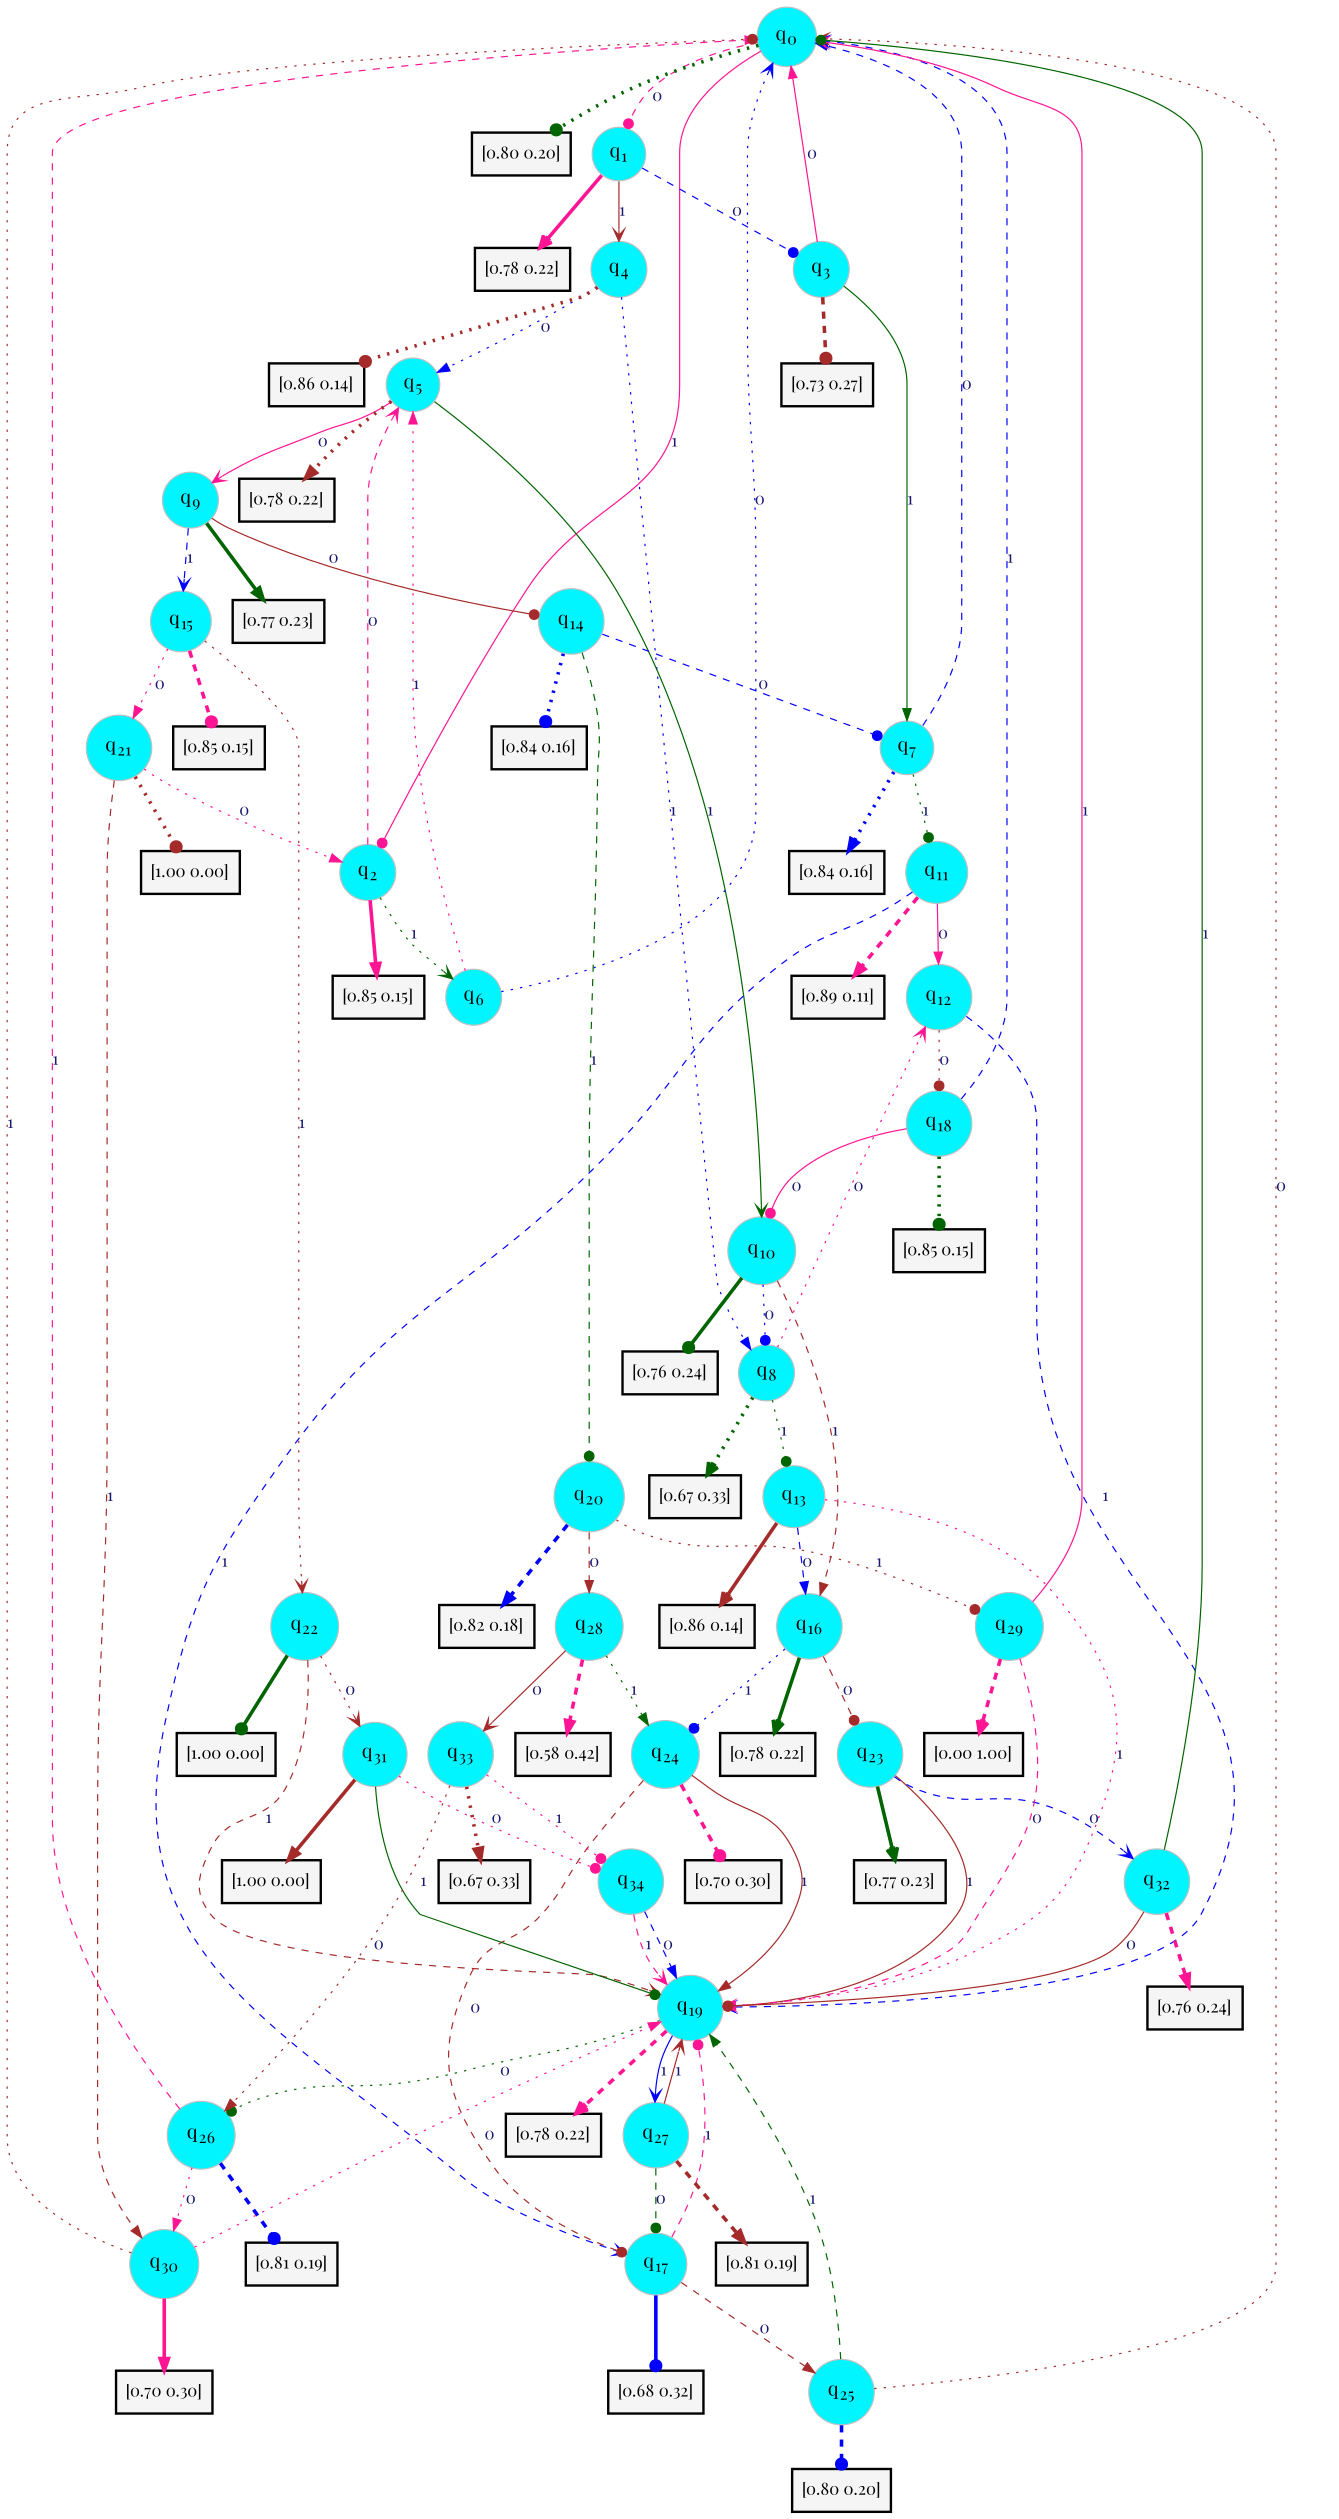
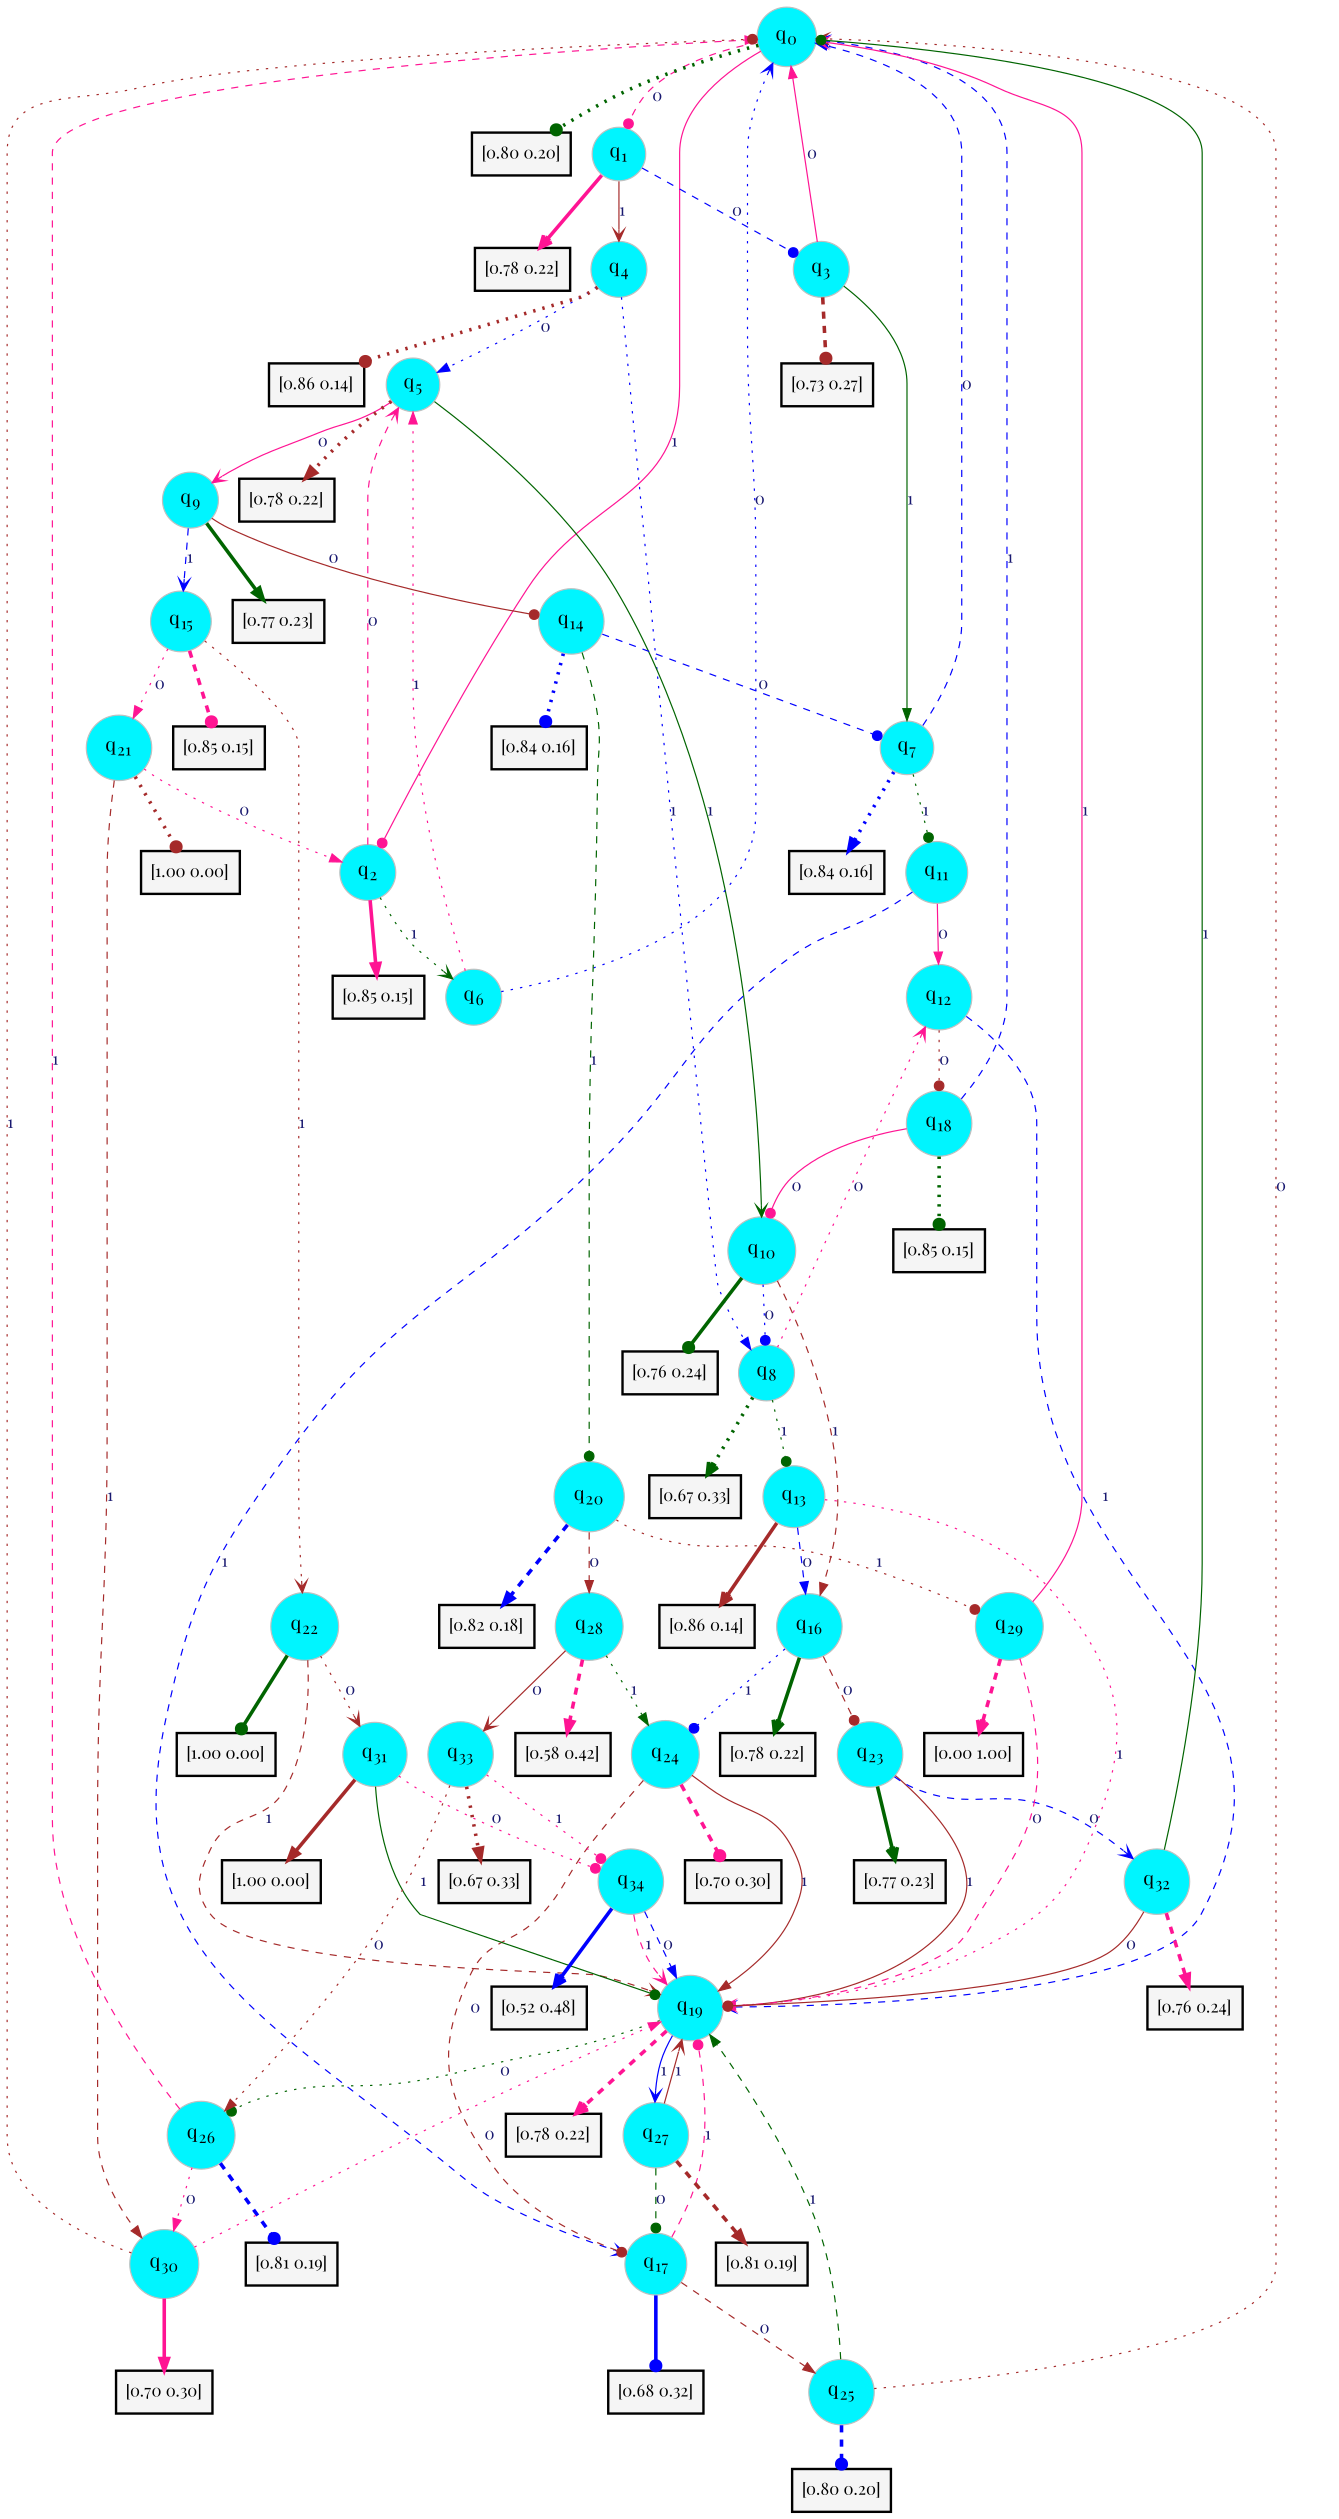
(838, 997) -> none
none -> (539, 2008)
